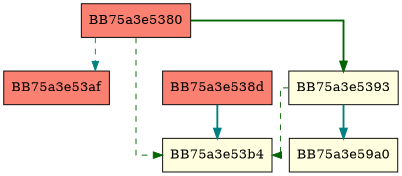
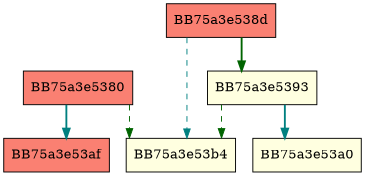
(288, 21) -> (242, 49)
(95, 49) -> (66, 117)
(217, 117) -> (187, 83)
(344, 155) -> (307, 155)
